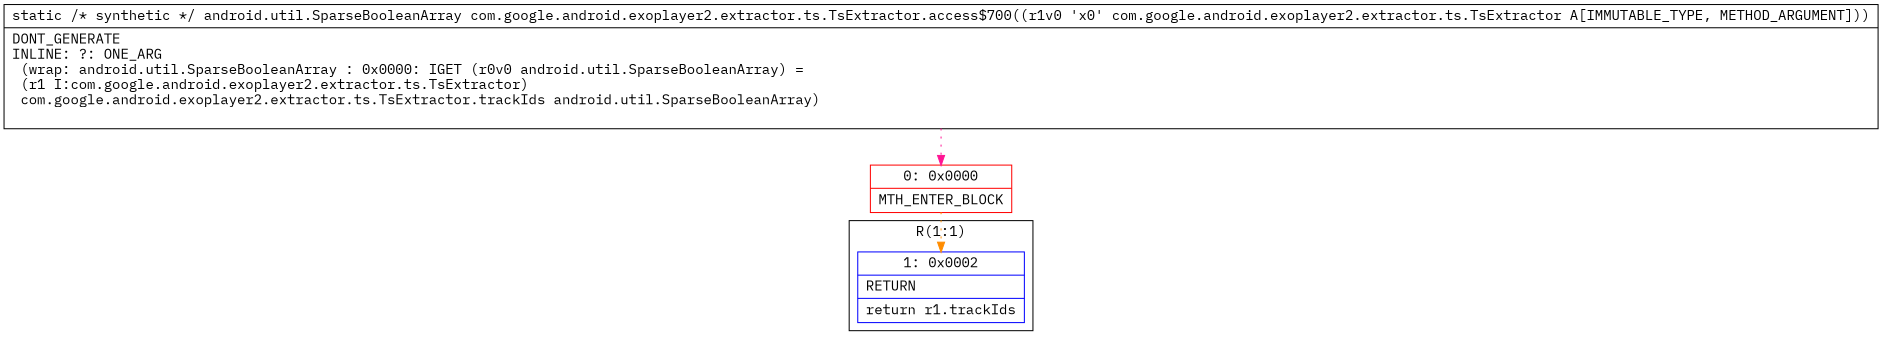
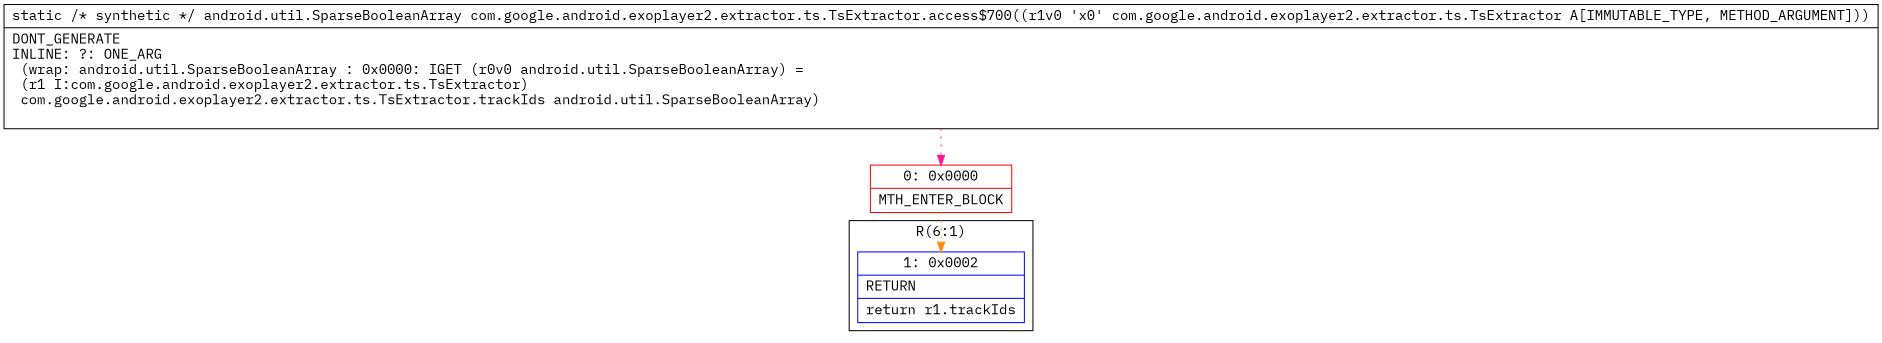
(941, 232) -> (941, 232)
